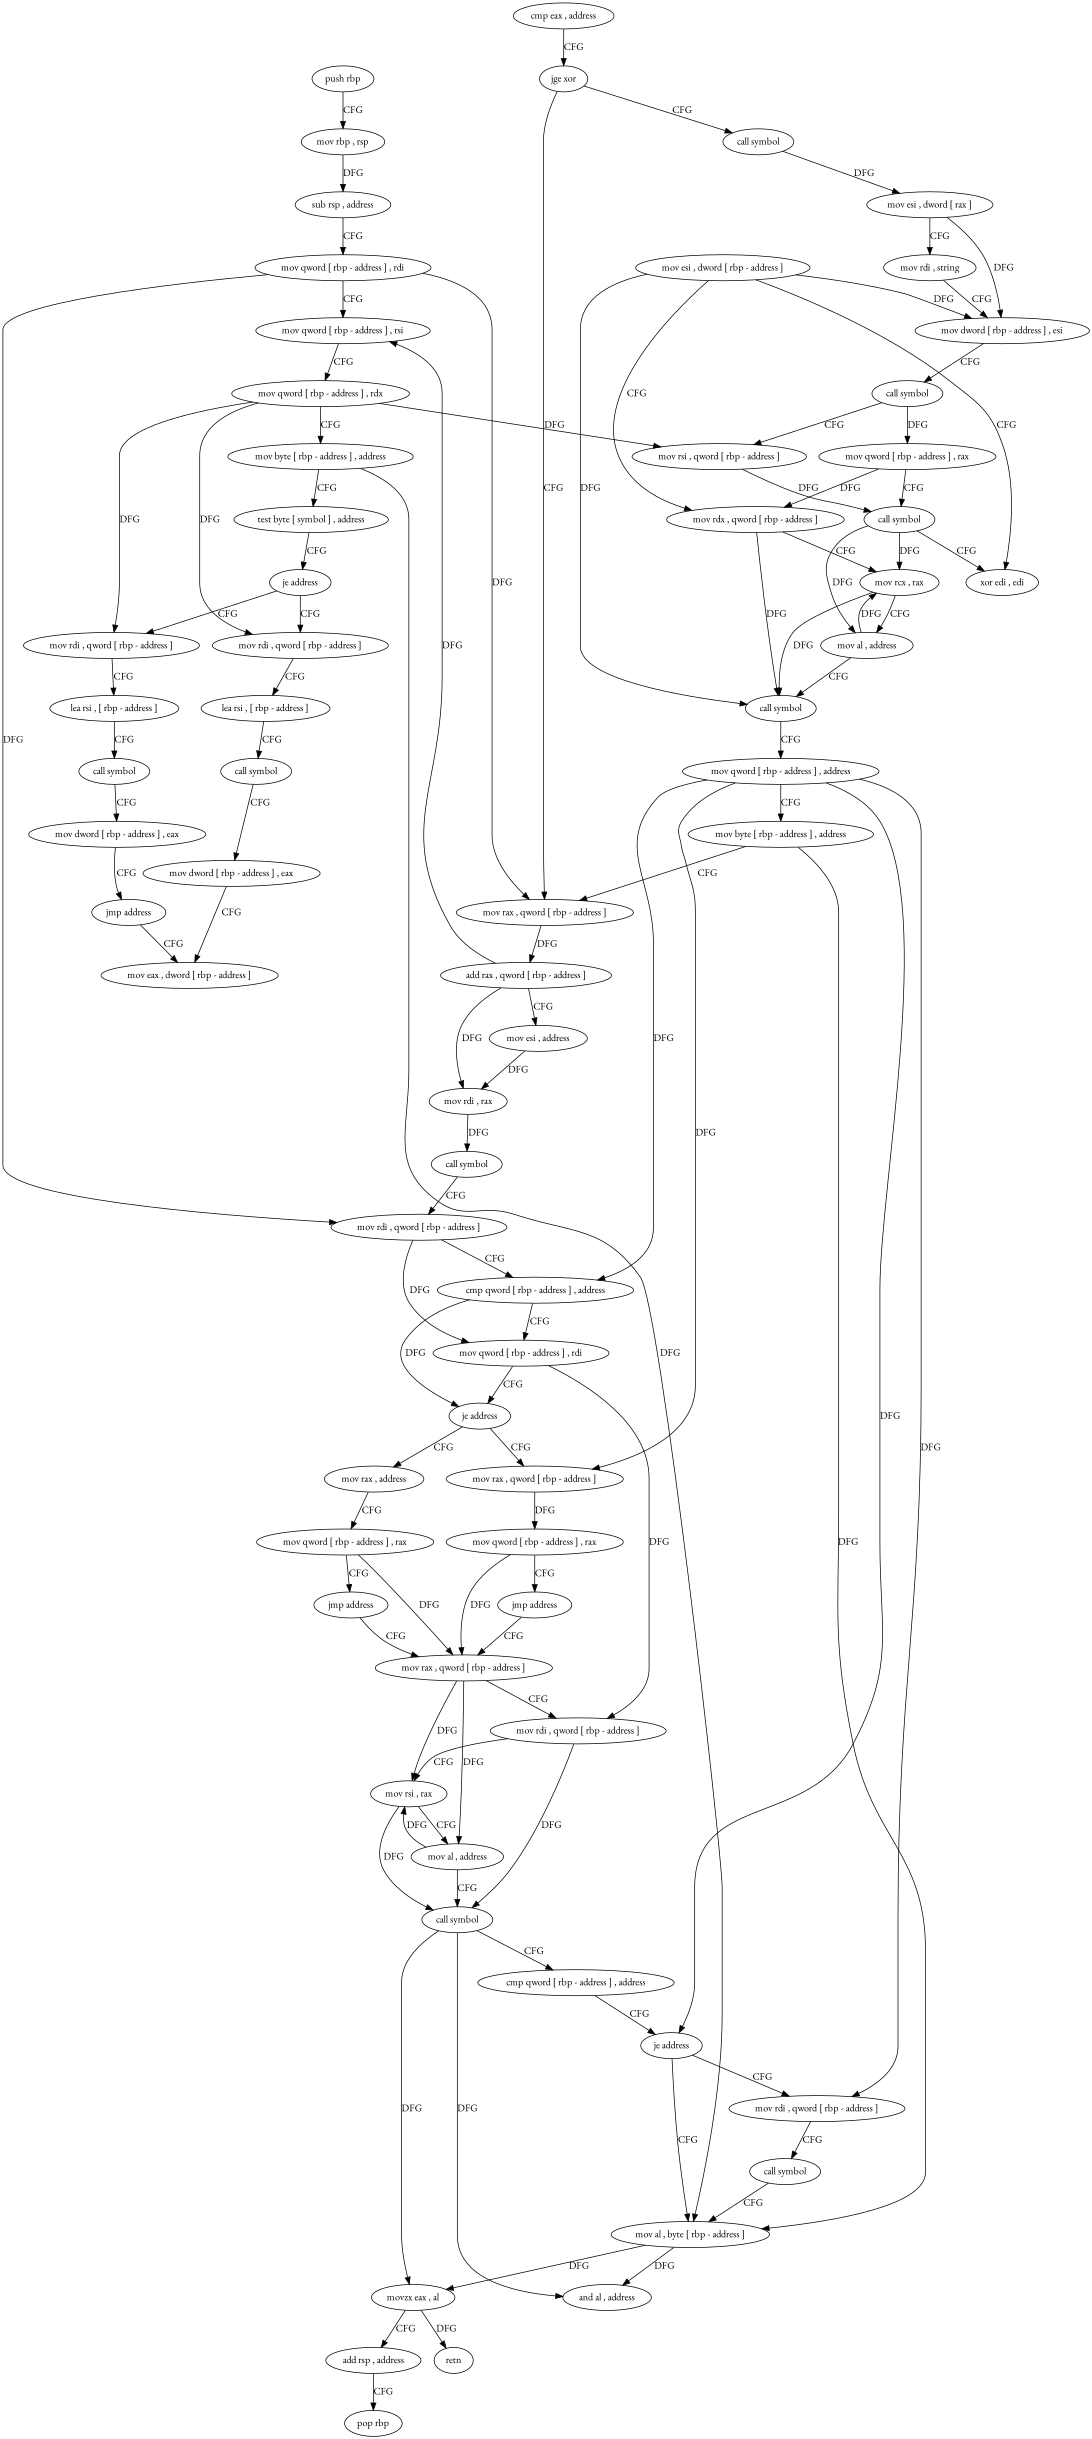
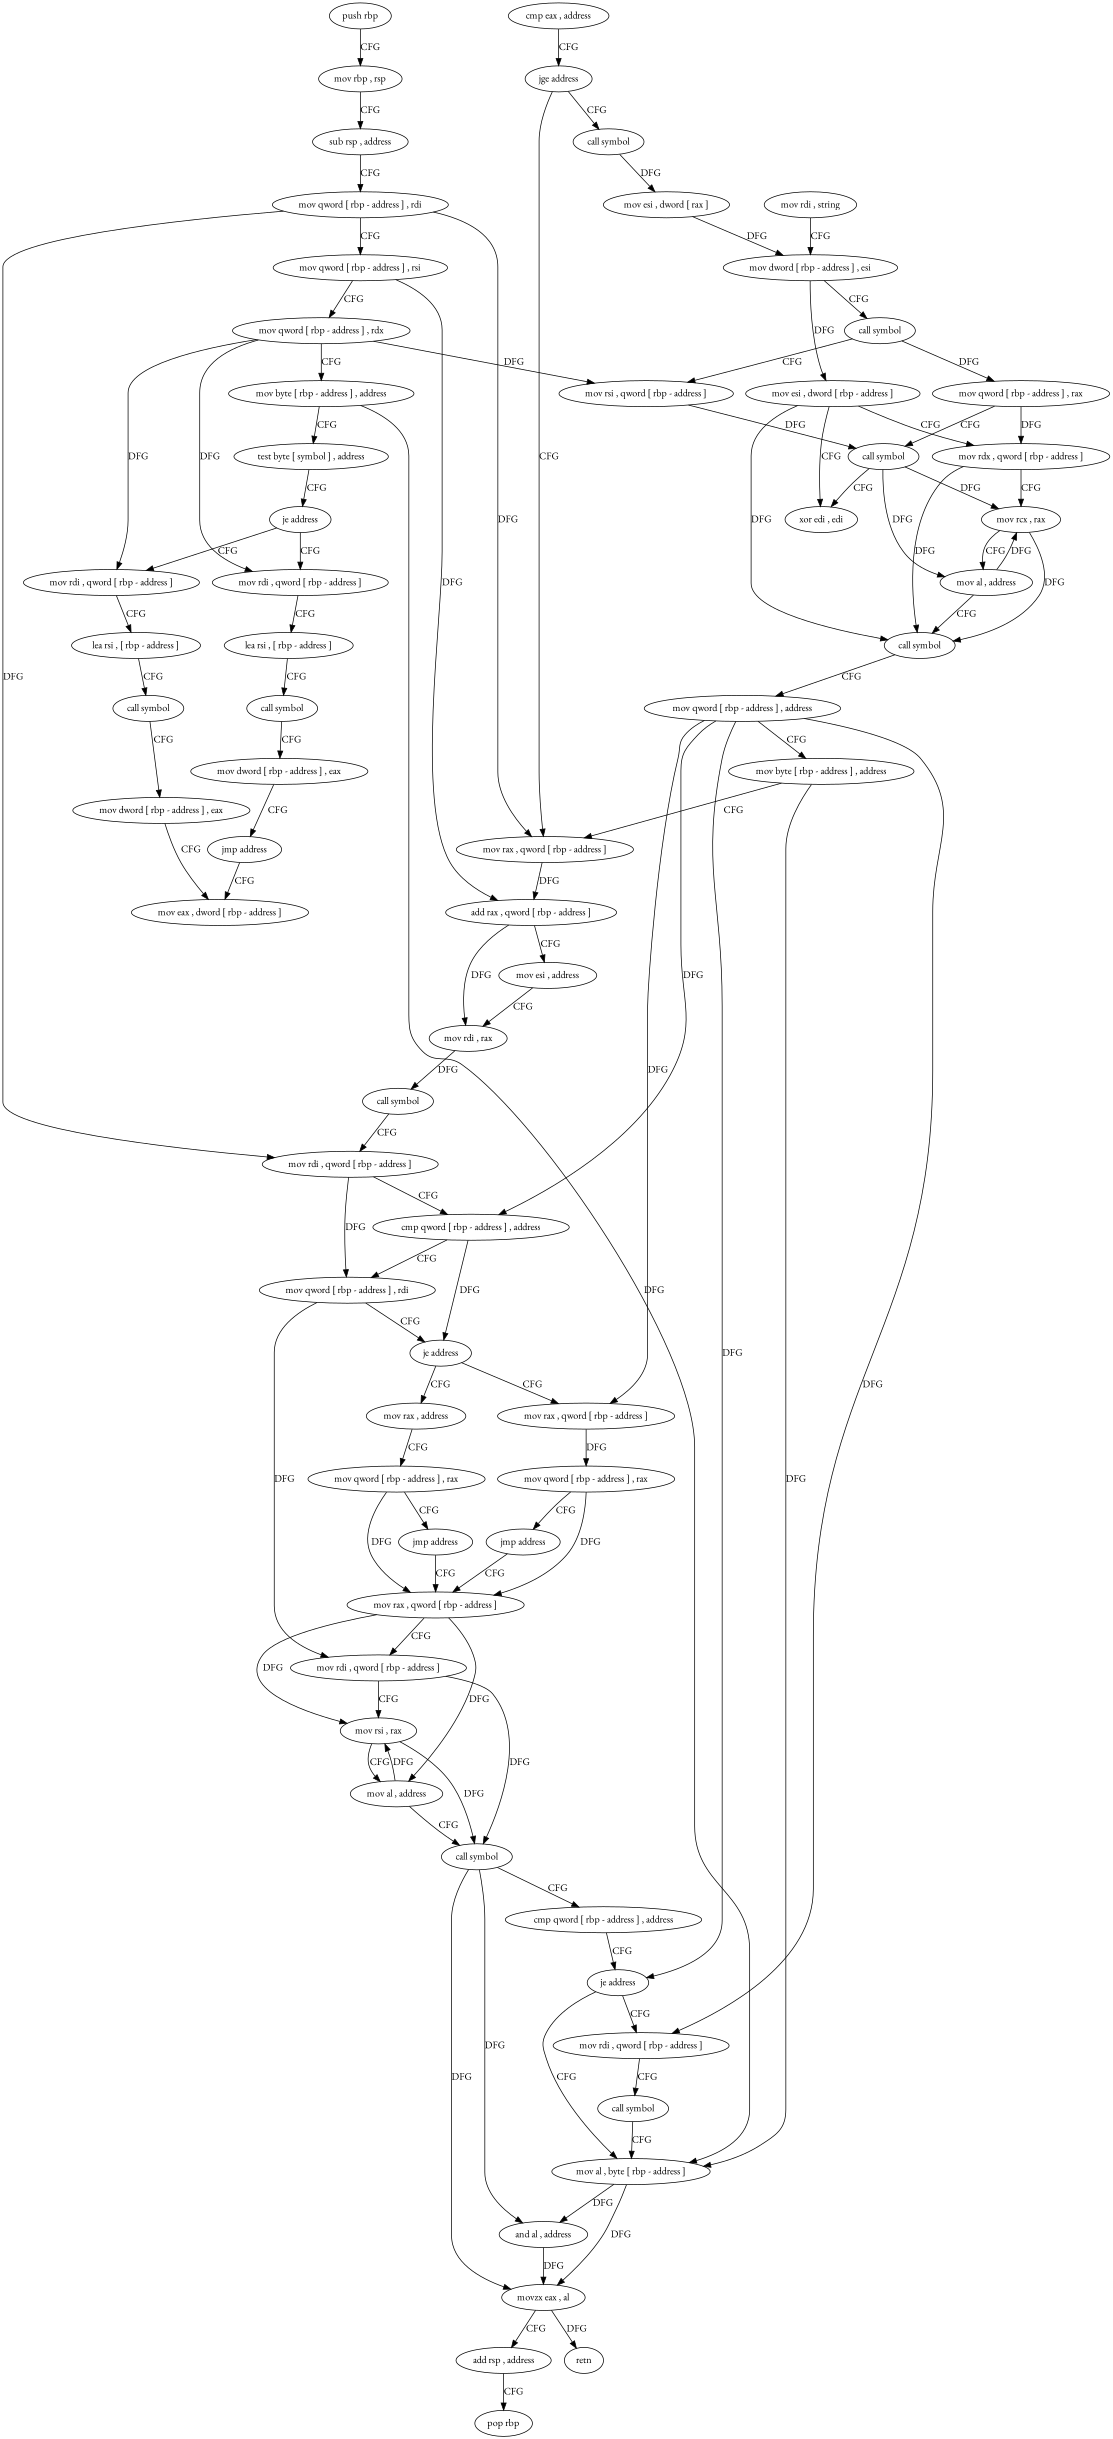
(564, 79) -> (559, 79)
(353, 173) -> (370, 110)
(930, 233) -> none
(882, 288) -> (813, 328)
(442, 657) -> (441, 589)
(518, 1070) -> (523, 1007)
none -> (543, 2262)
